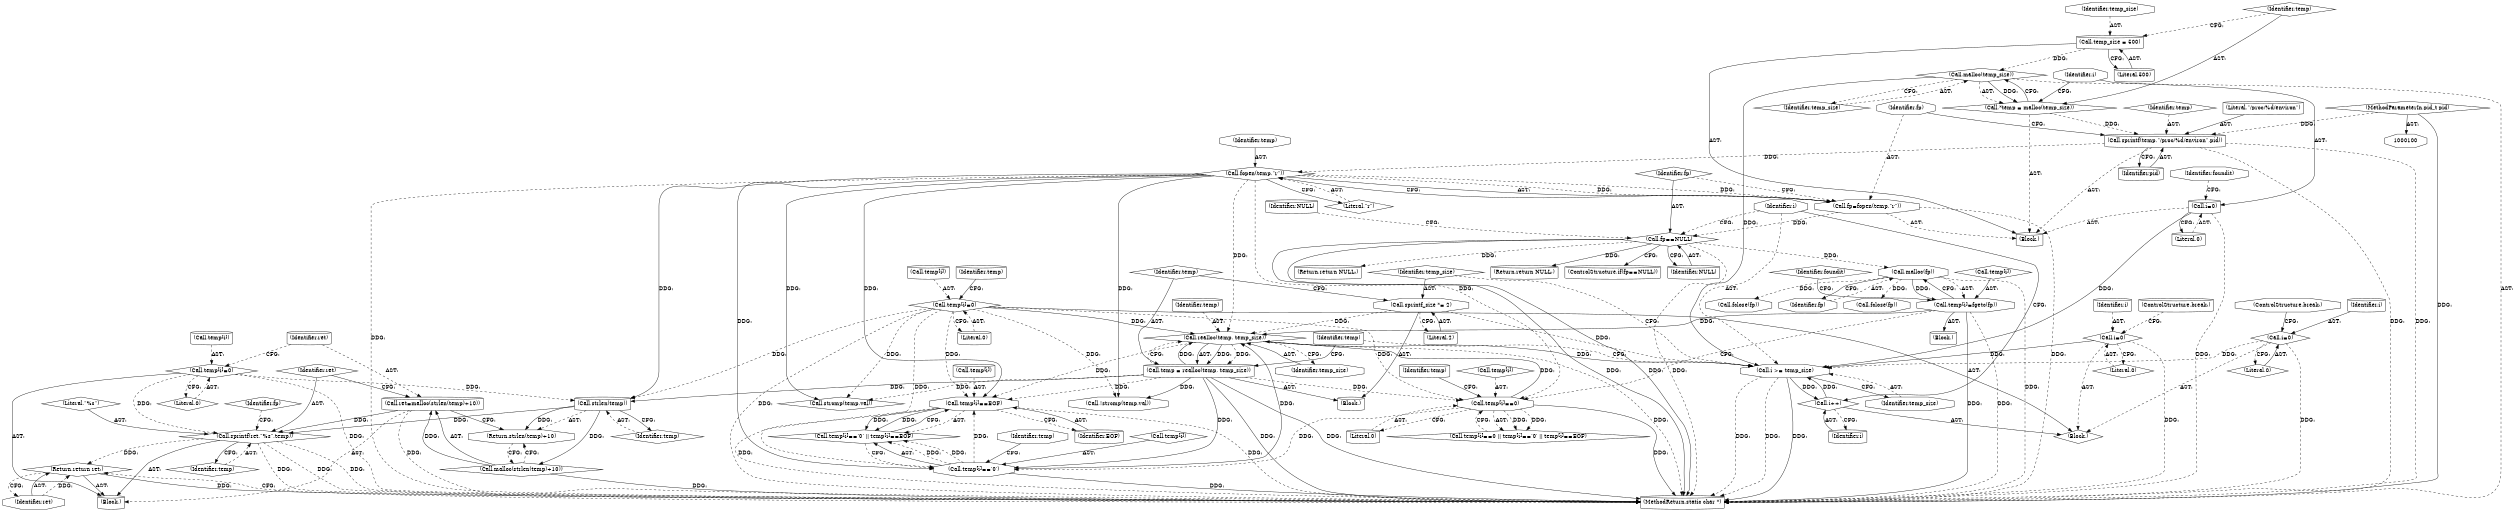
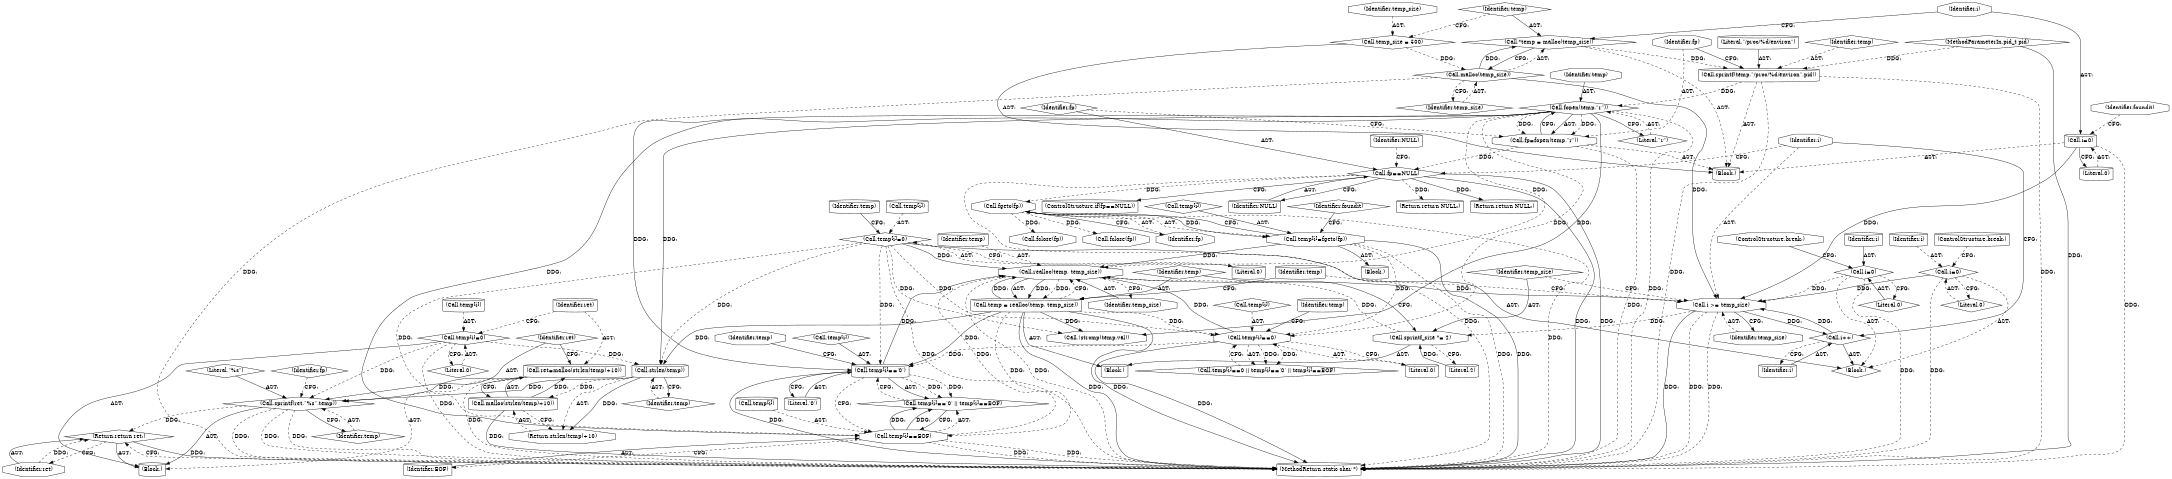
(2110, 42) -> (1393, 42)
(2134, 75) -> none
(2406, 141) -> none
(2141, 174) -> none
(1913, 272) -> (1003, 207)
(2508, 289) -> (251, 272)
(1446, 322) -> (1432, 355)
(1225, 338) -> (1061, 272)
(1597, 345) -> (1595, 327)
(1728, 355) -> (1404, 289)
(1100, 364) -> (1004, 384)
none -> (803, 404)
(841, 404) -> none
(475, 420) -> (497, 381)
(982, 437) -> (845, 404)
(578, 444) -> (589, 382)
(516, 453) -> (526, 420)
(521, 470) -> (513, 404)
(974, 470) -> (880, 371)
